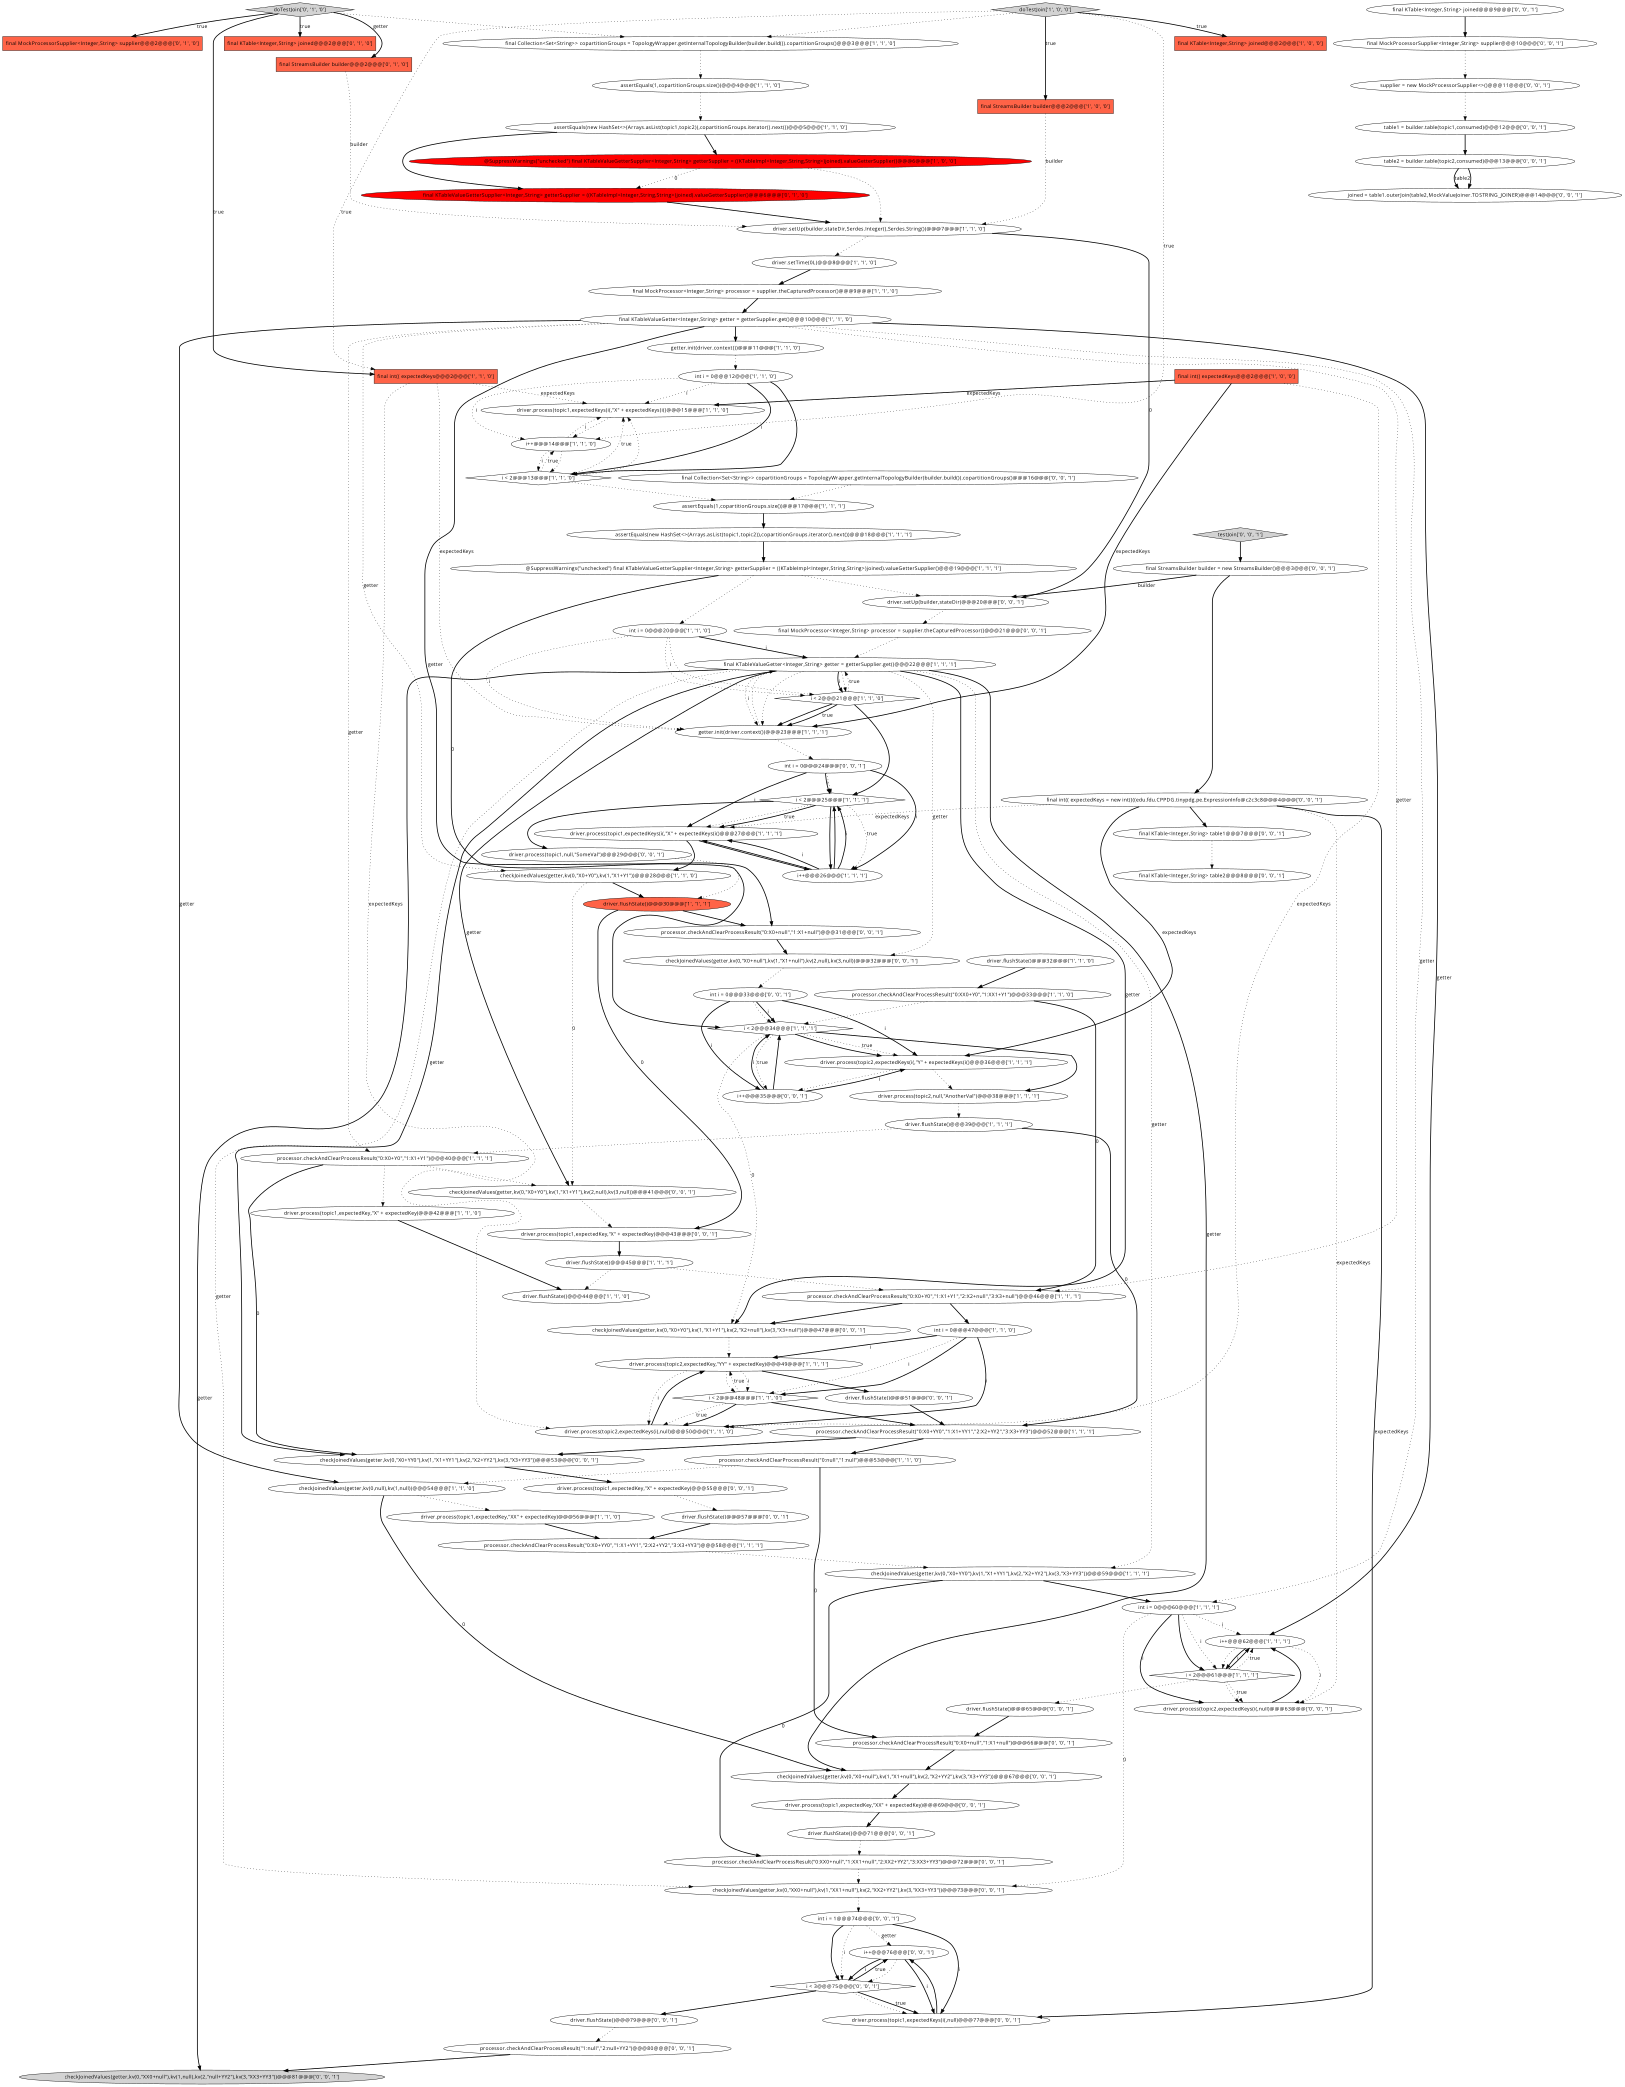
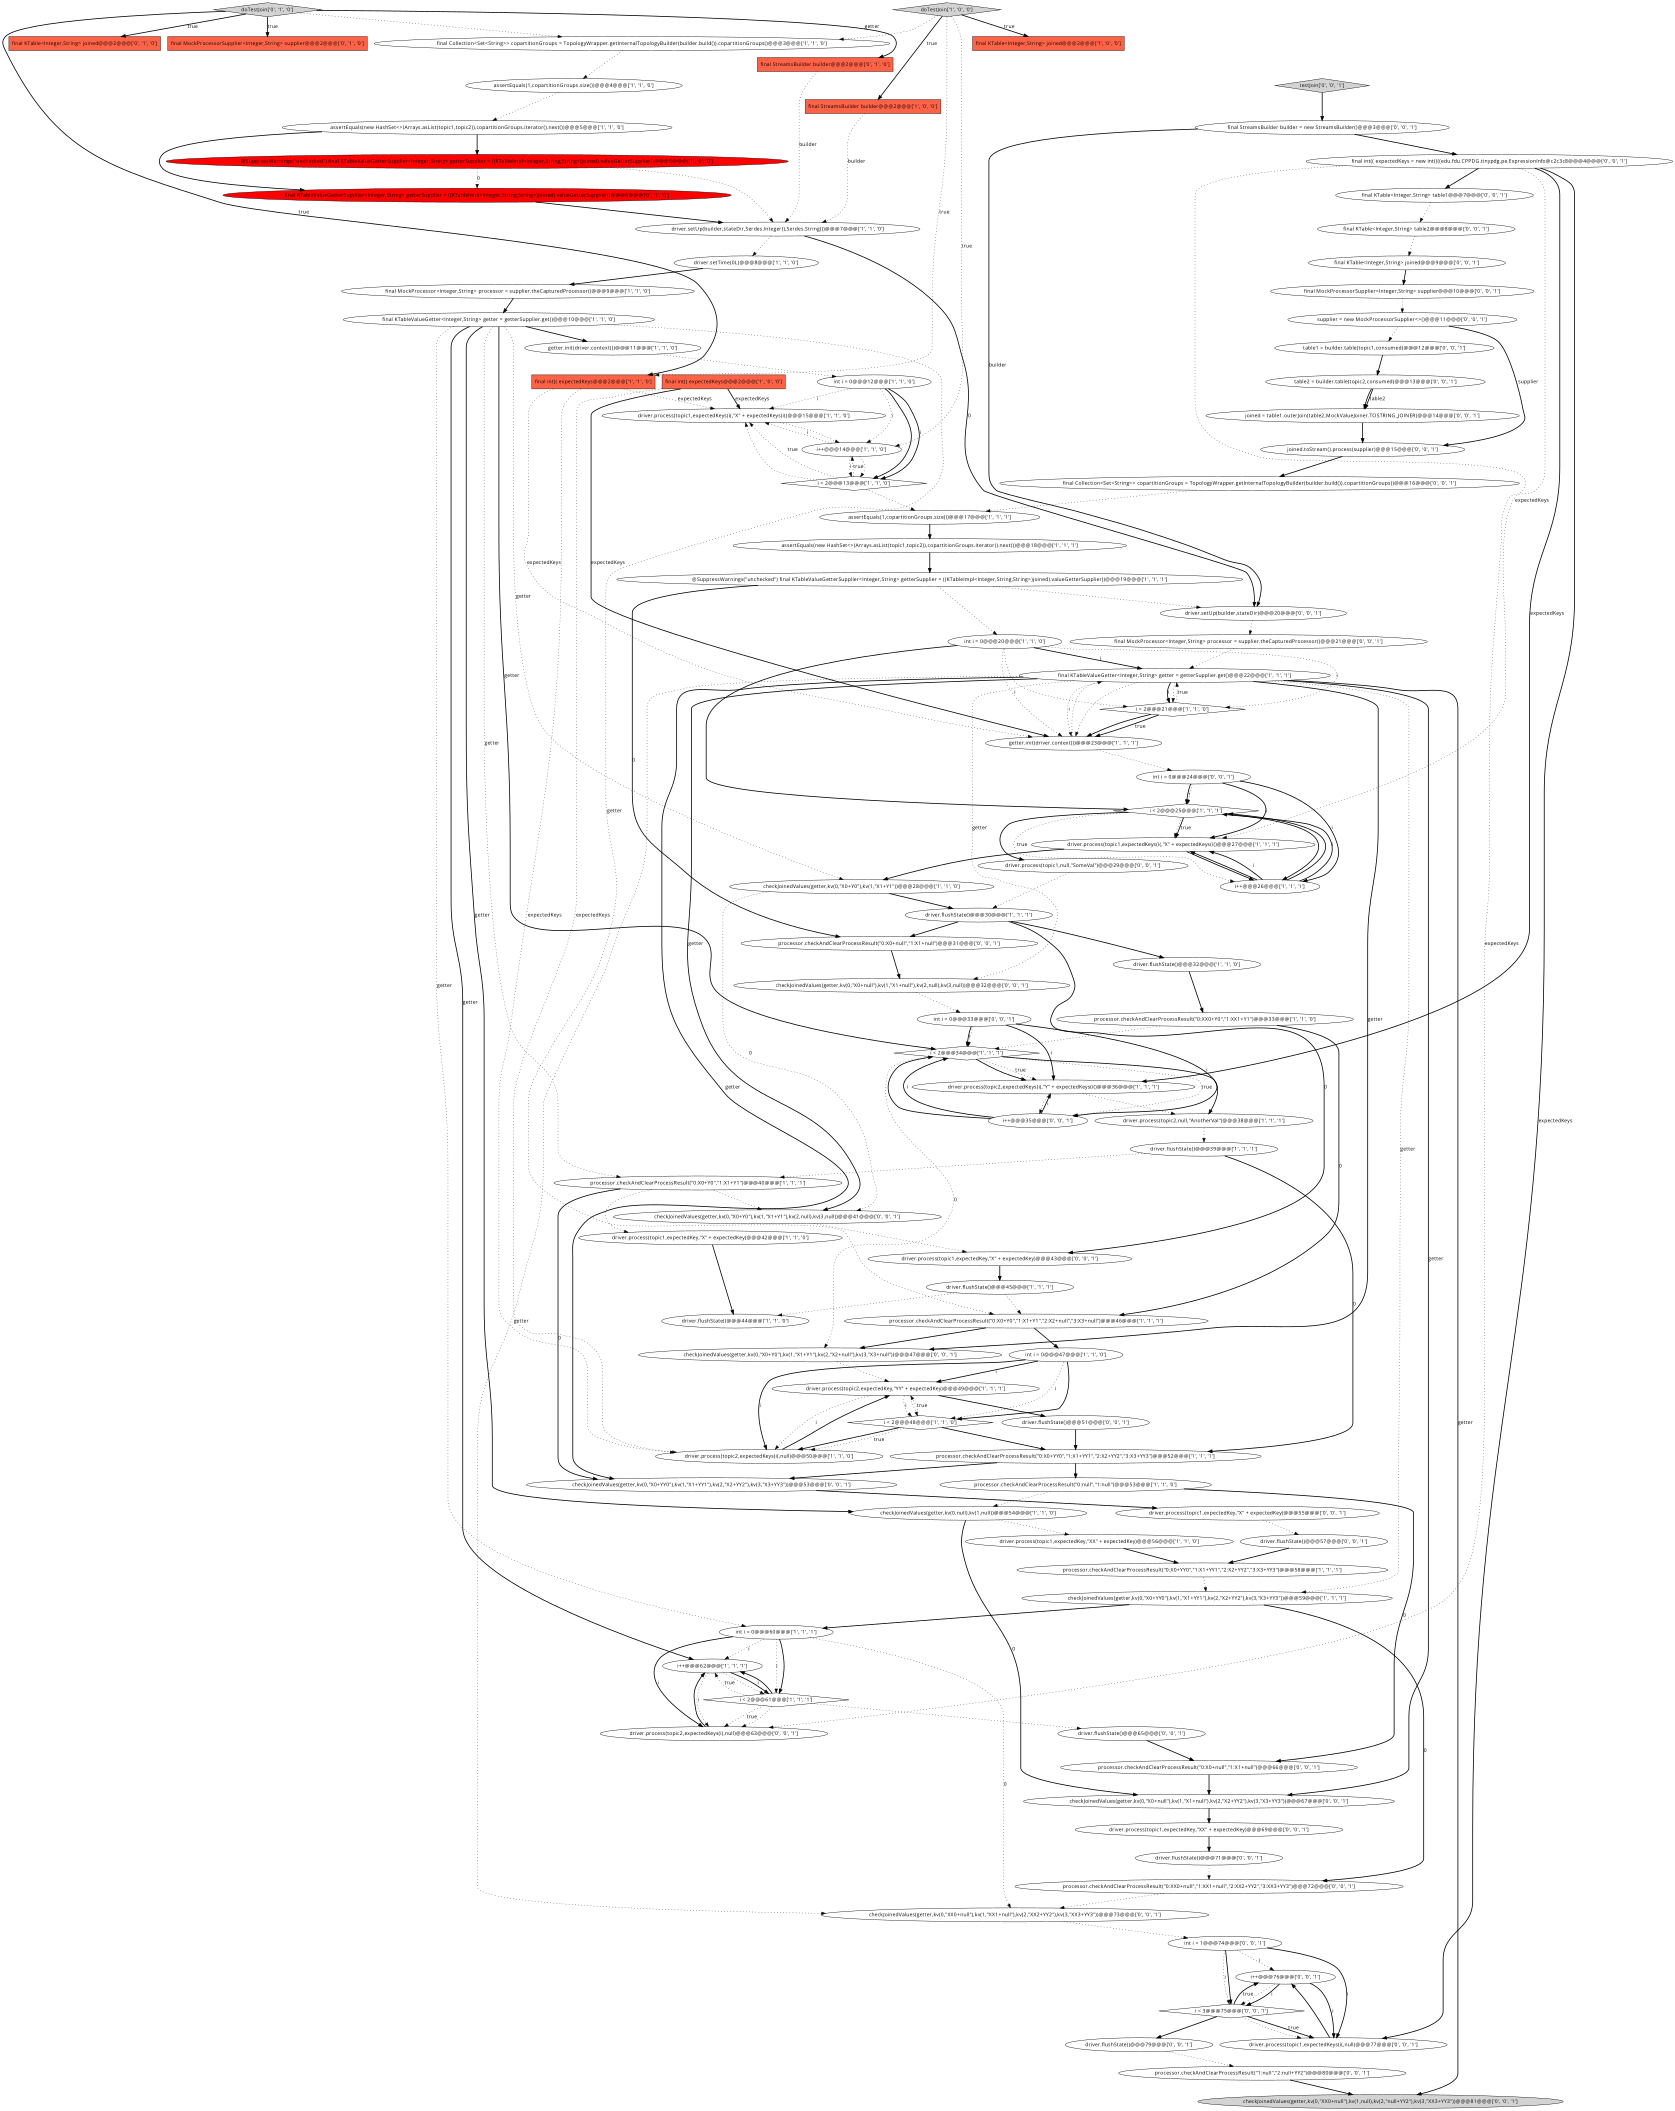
none -> (1412, 244)
none -> (1363, 450)
(888, 751) -> (751, 790)
(657, 904) -> (979, 915)
none -> (1086, 938)
(889, 1936) -> (1260, 1960)
